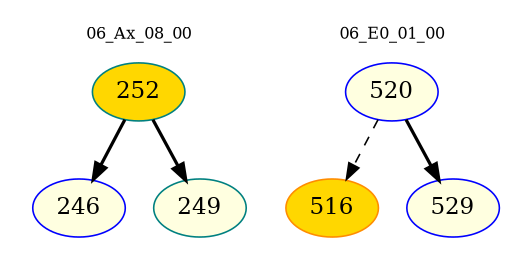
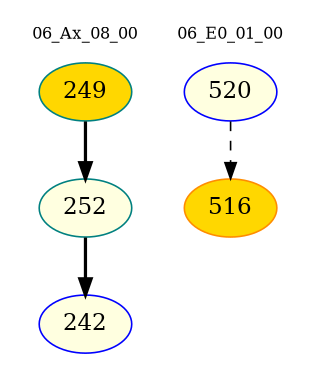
(139, 92) -> (85, 208)
(165, 143) -> (85, 142)
(79, 208) -> (85, 324)
(200, 208) -> (85, 92)
(453, 208) -> none
